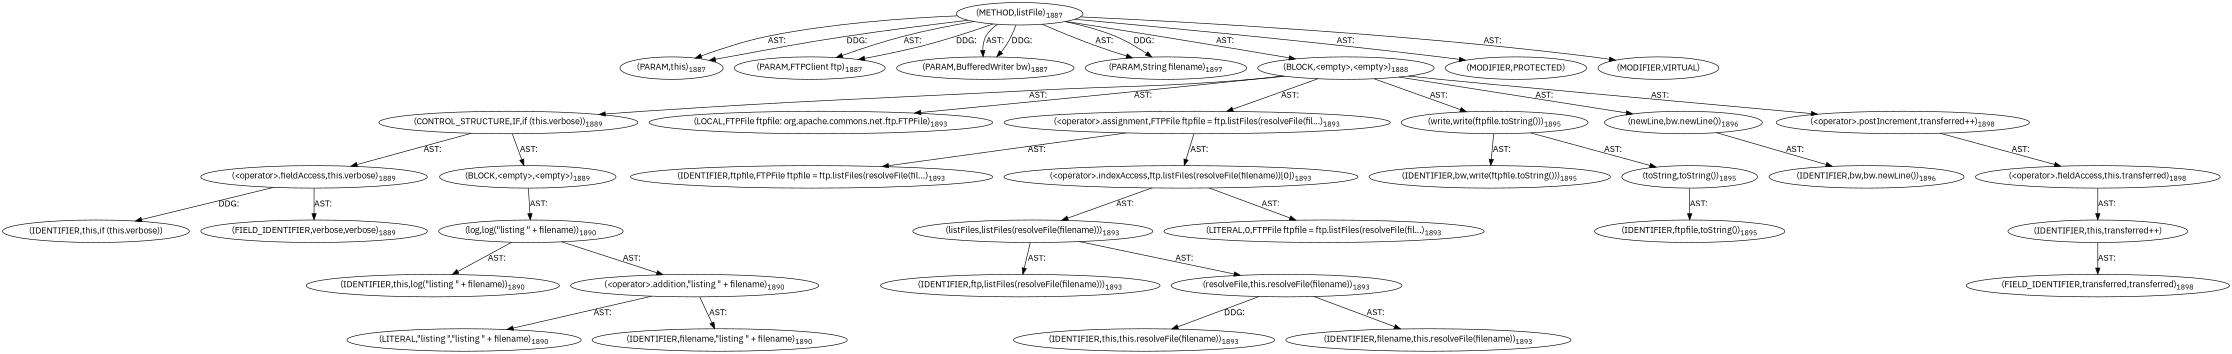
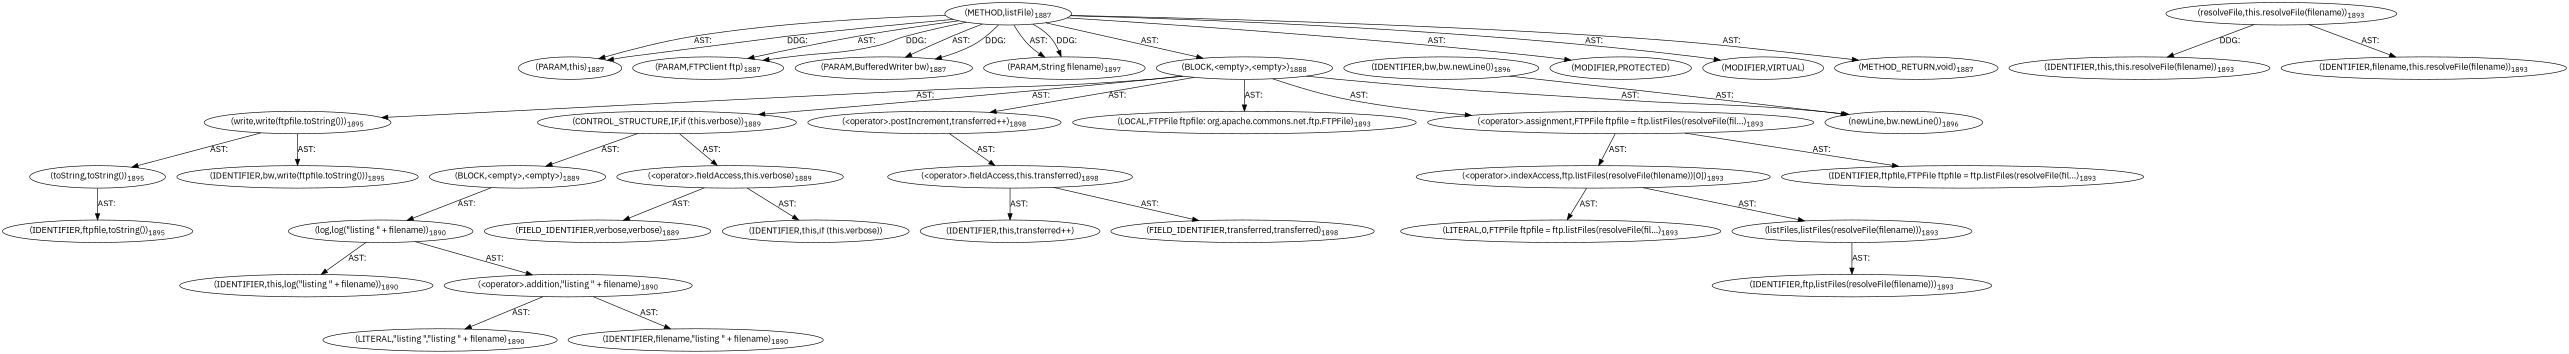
none -> (1916, 68)
(1771, 149) -> (1675, 95)
(230, 204) -> (788, 204)
(2098, 255) -> (1123, 203)
(1157, 258) -> none
